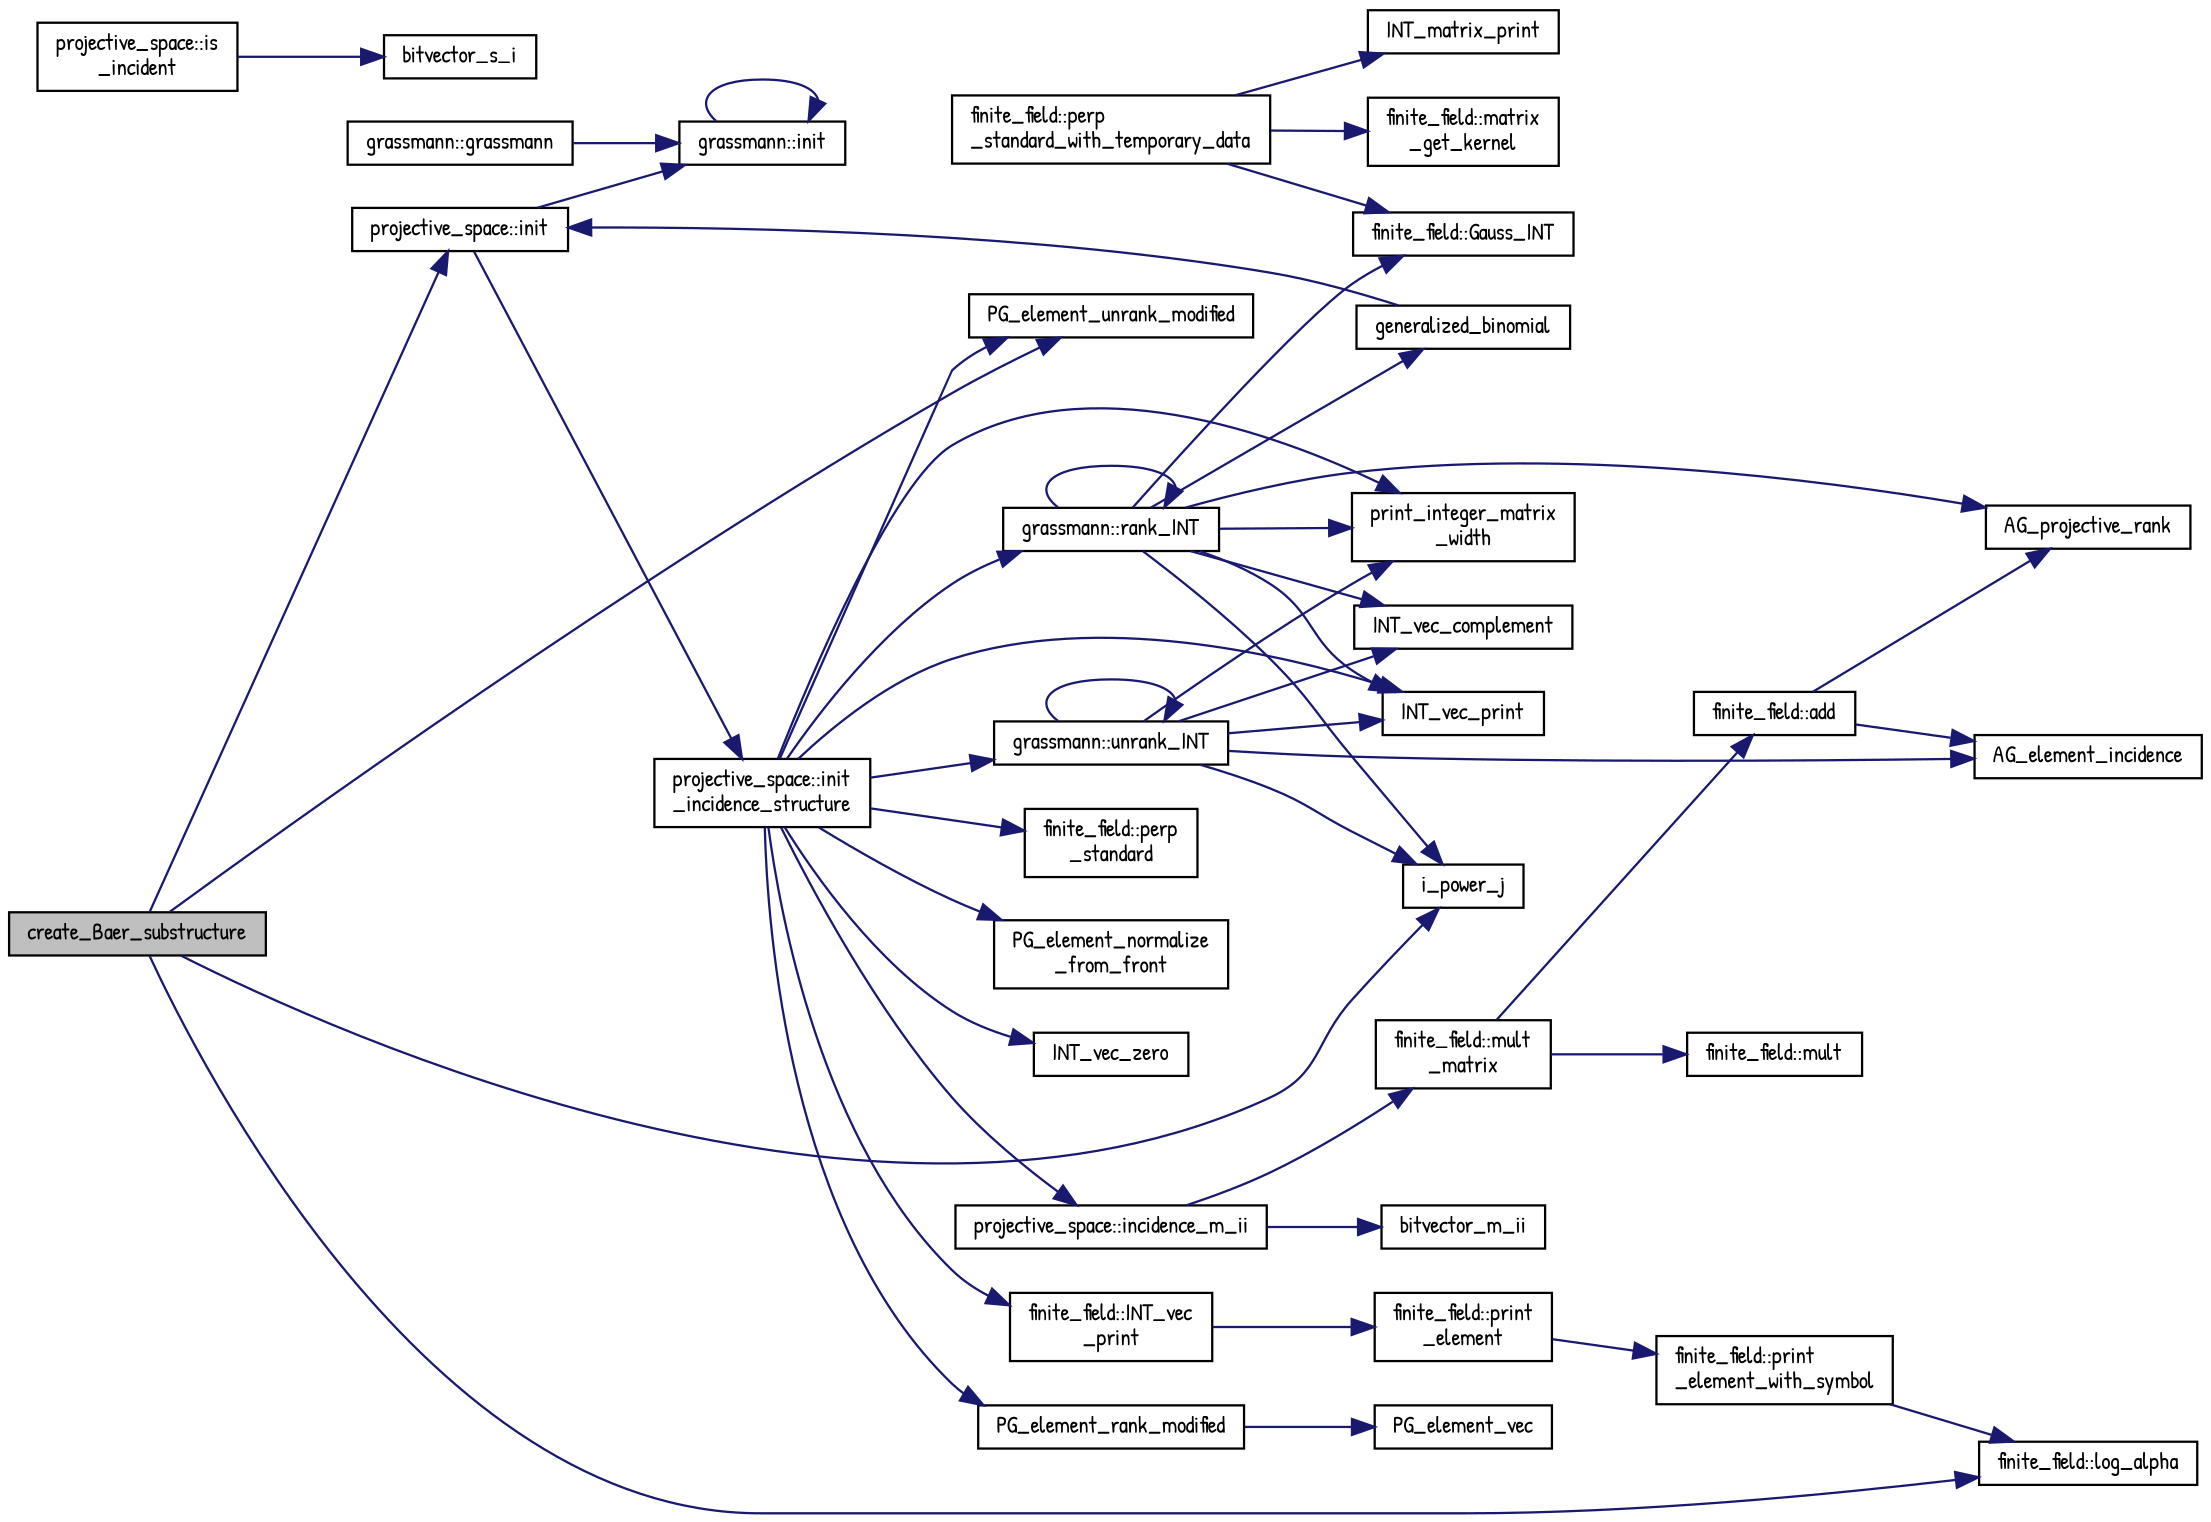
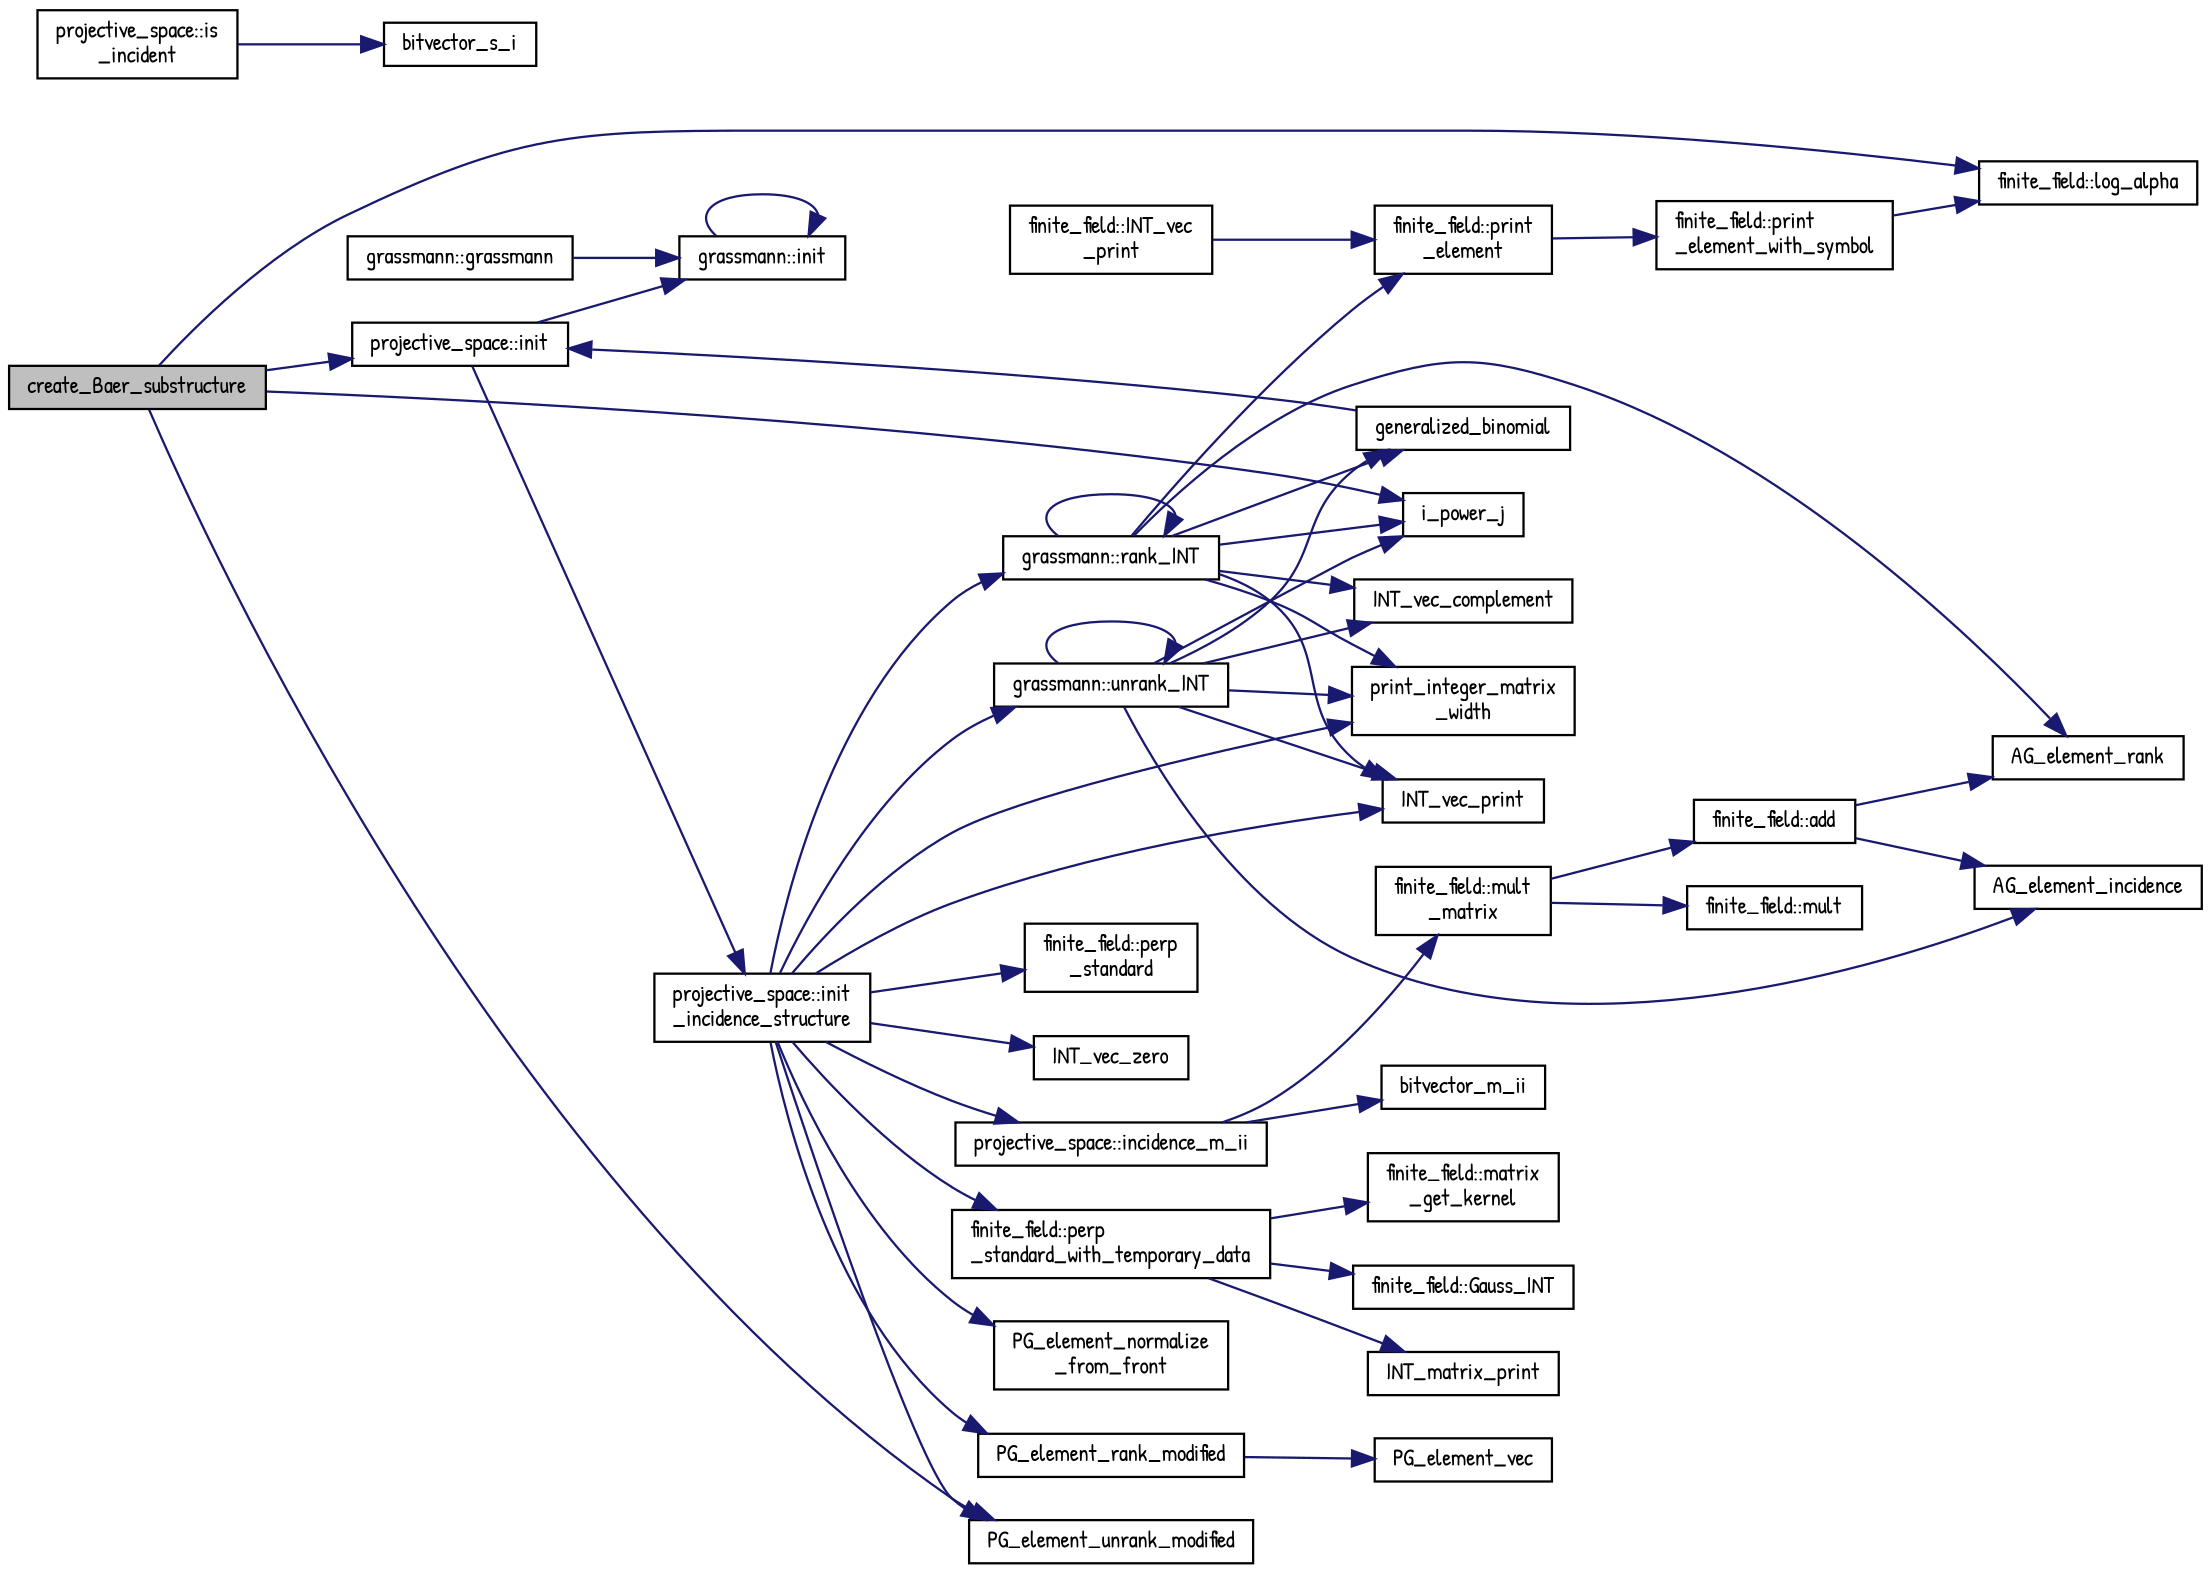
(1251, 379) -> (1245, 411)
(2088, 527) -> (2088, 758)
none -> (1299, 562)
(835, 1084) -> (877, 1129)
